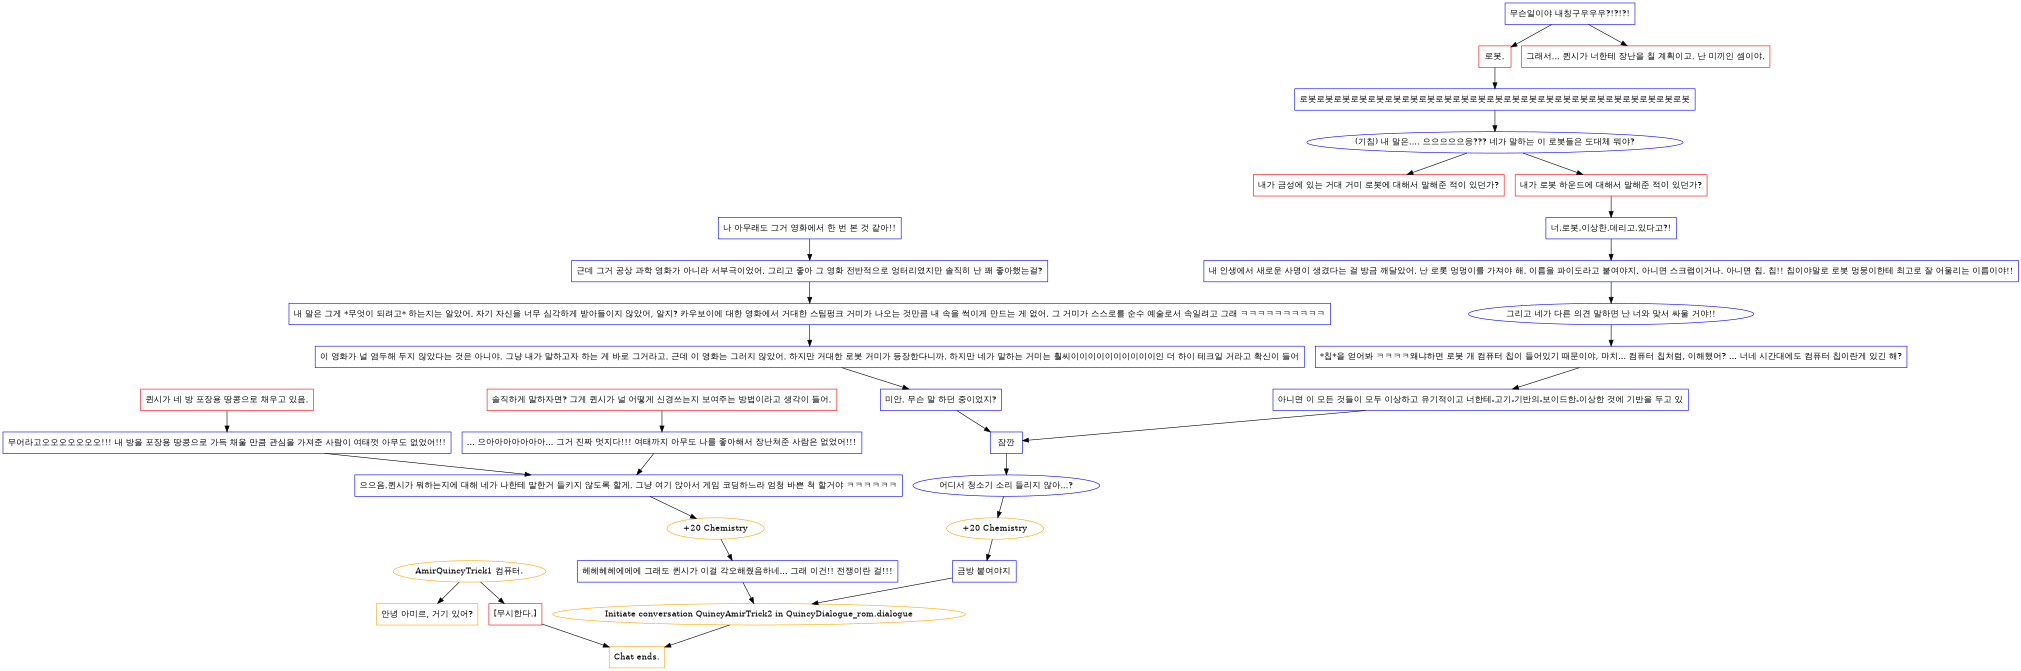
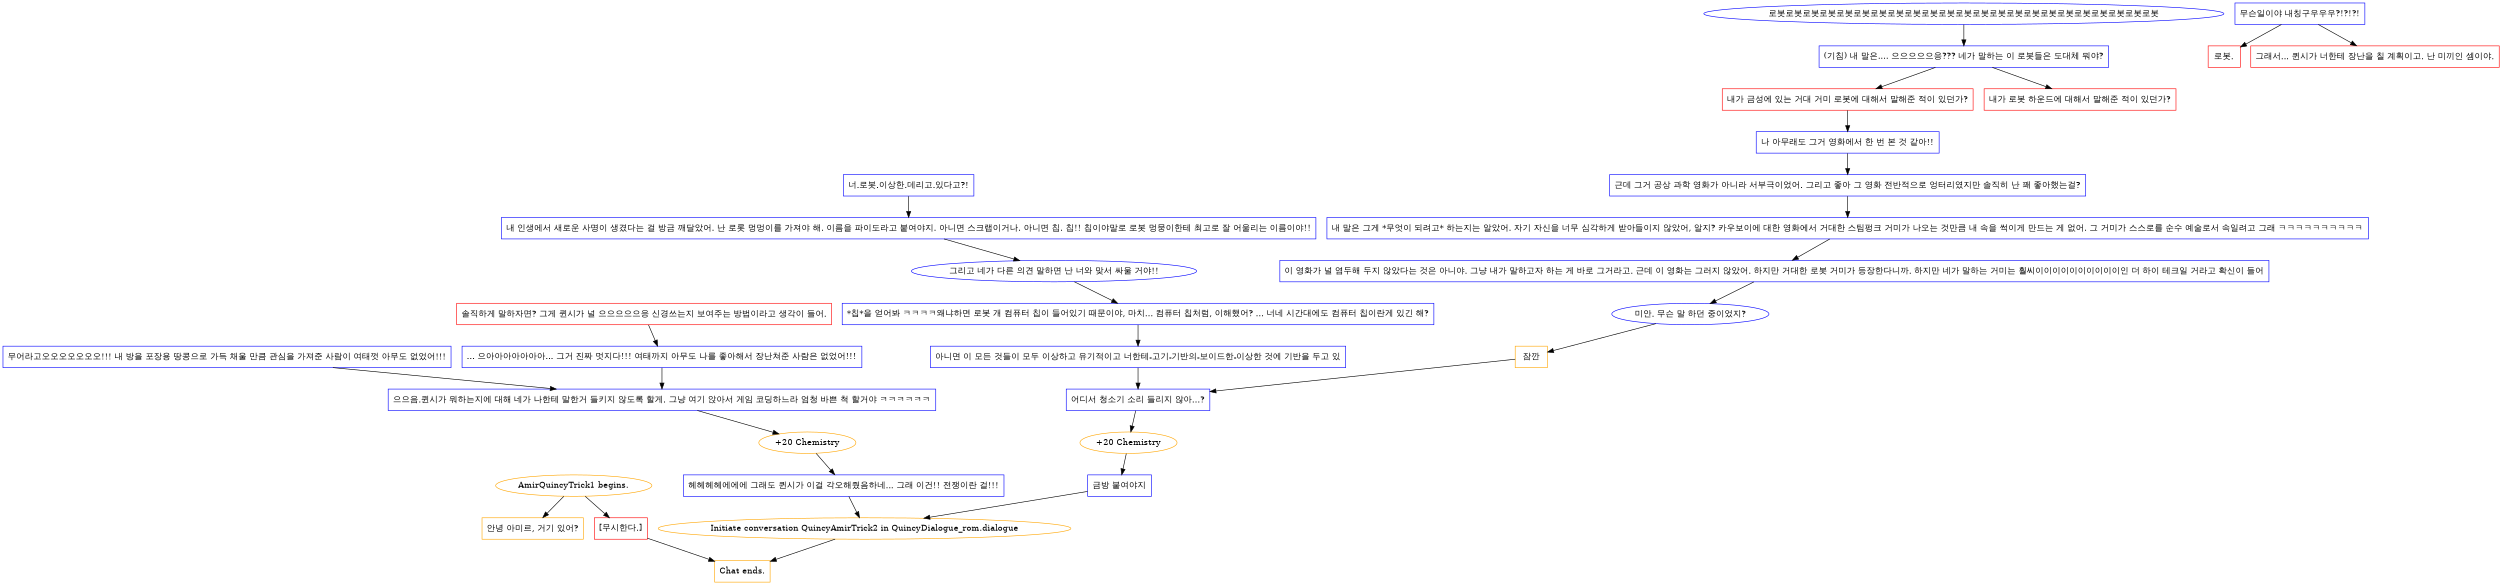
(1495, 75) -> none
(1495, 100) -> (1964, 14)
none -> (1848, 118)
(1495, 142) -> (1964, 57)
(1611, 204) -> none
(227, 400) -> none
(662, 400) -> (644, 314)
(941, 400) -> (1690, 314)
(1197, 425) -> (1138, 375)
(1006, 443) -> (1531, 357)
(1006, 486) -> (1138, 400)
(470, 571) -> (574, 486)
